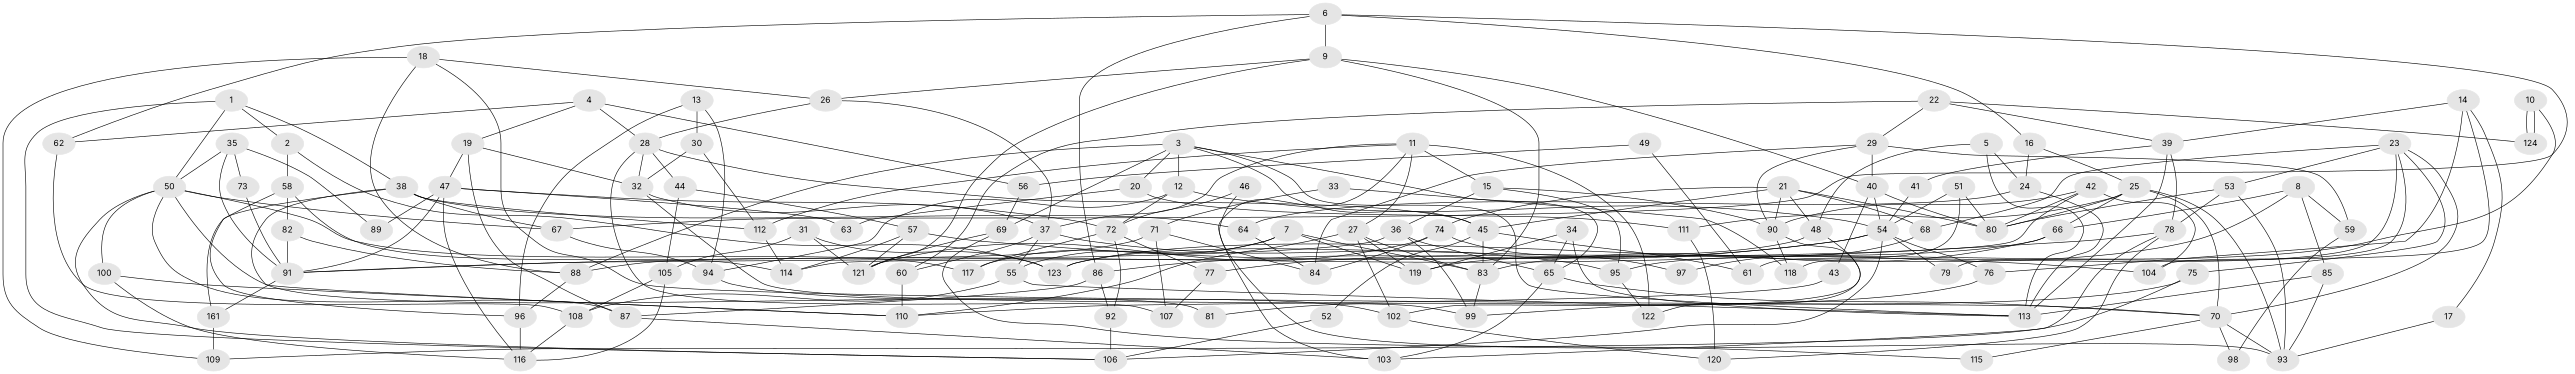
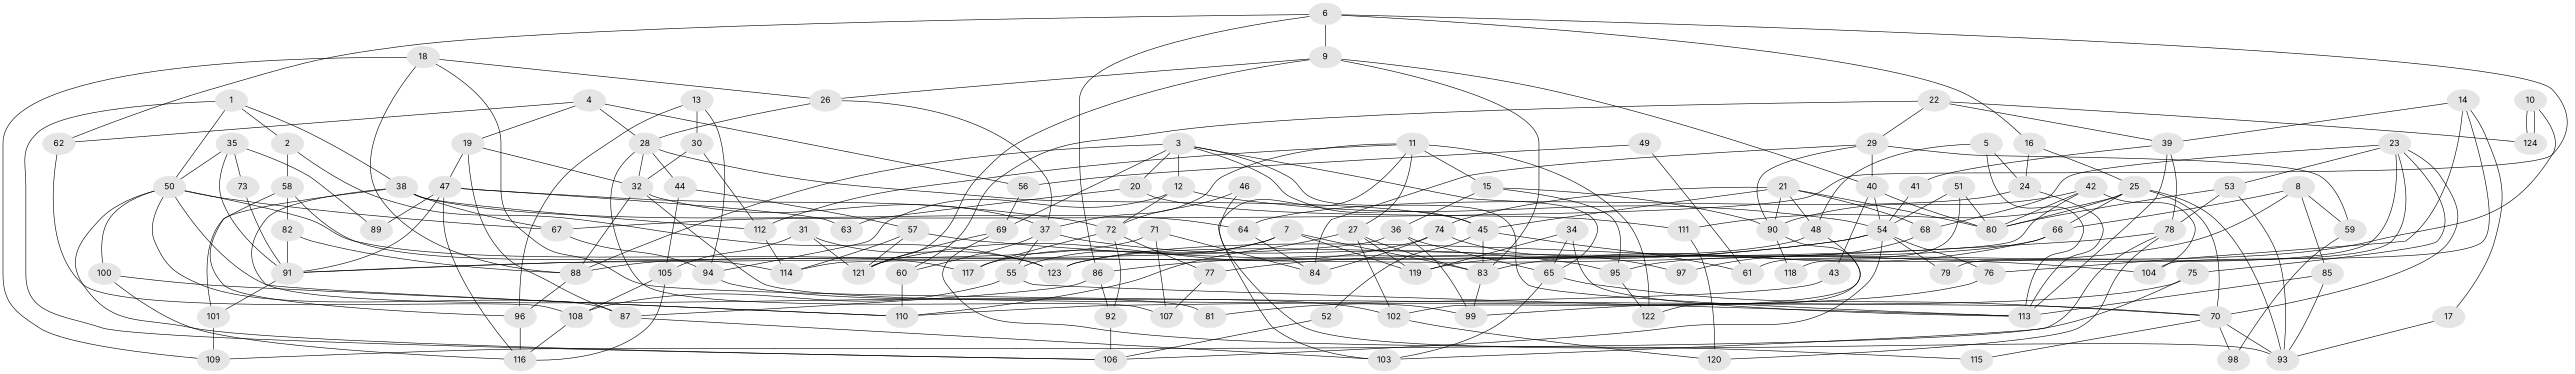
(1334, 187) -> none
none -> (607, 230)
(213, 317) -> (213, 317)
